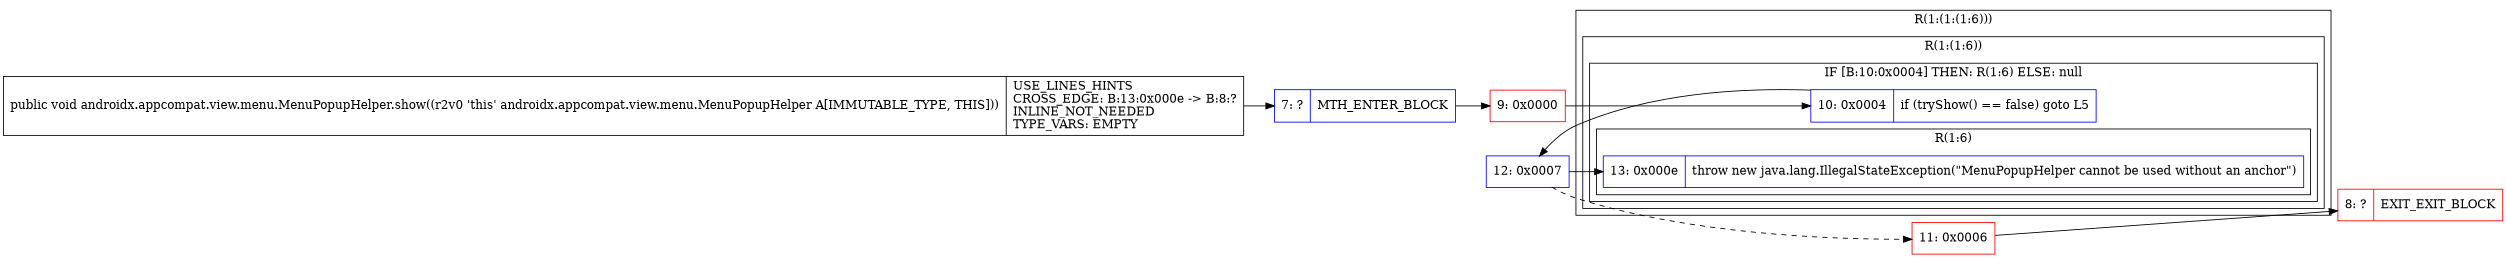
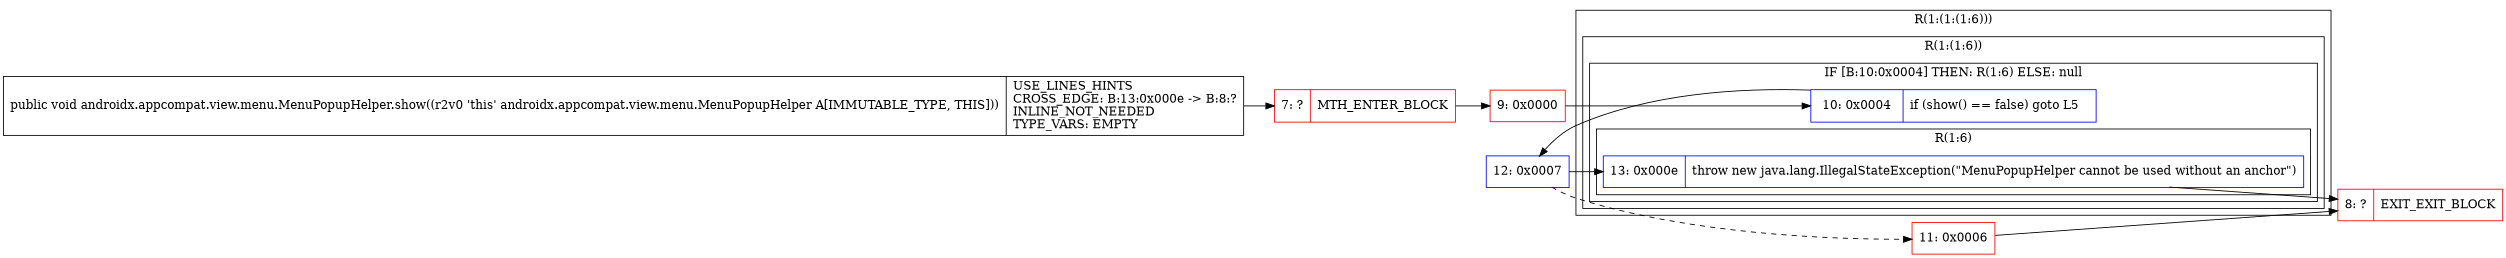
(1995, 105) -> (1994, 105)
(1365, 106) -> (1365, 106)
none -> (2249, 193)
